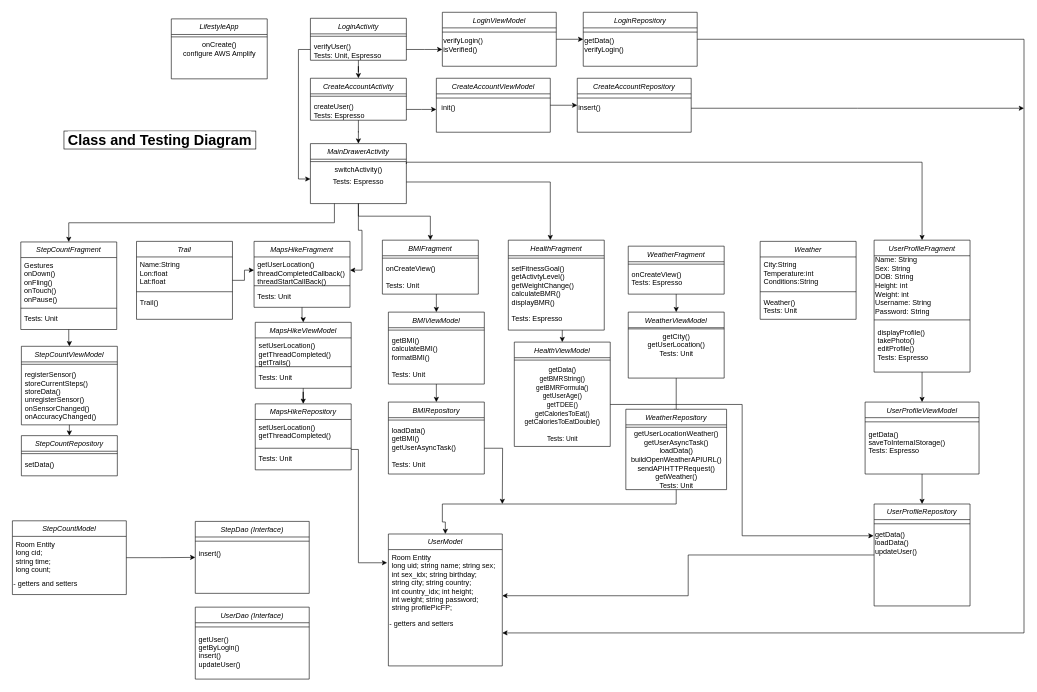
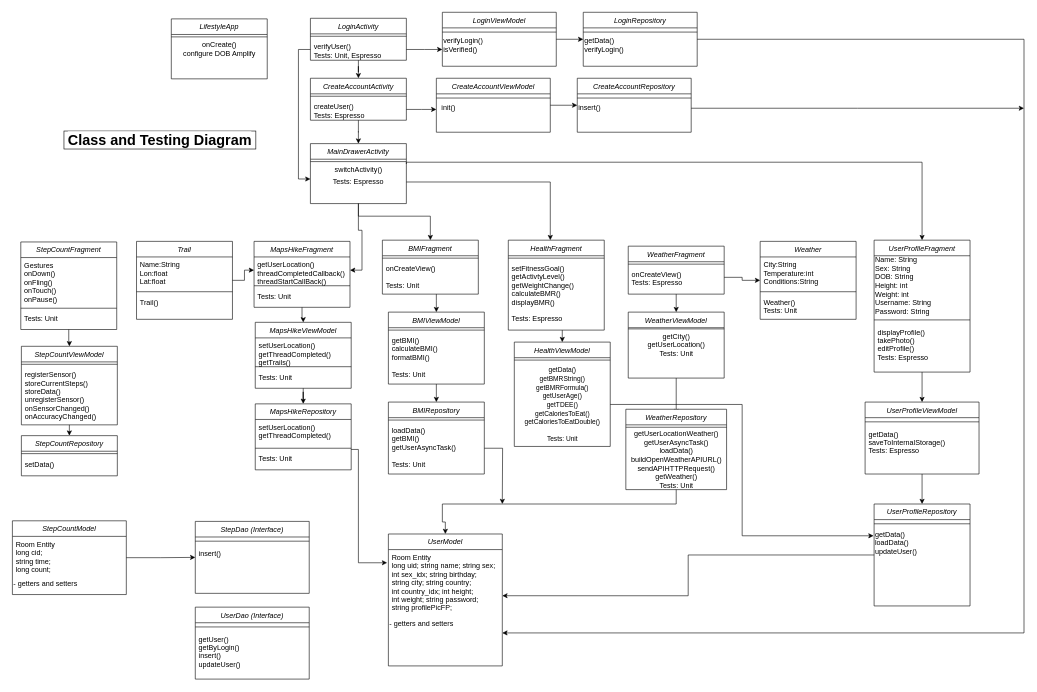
(220, 49) -> (220, 49)
(335, 215) -> none
none -> (741, 278)
